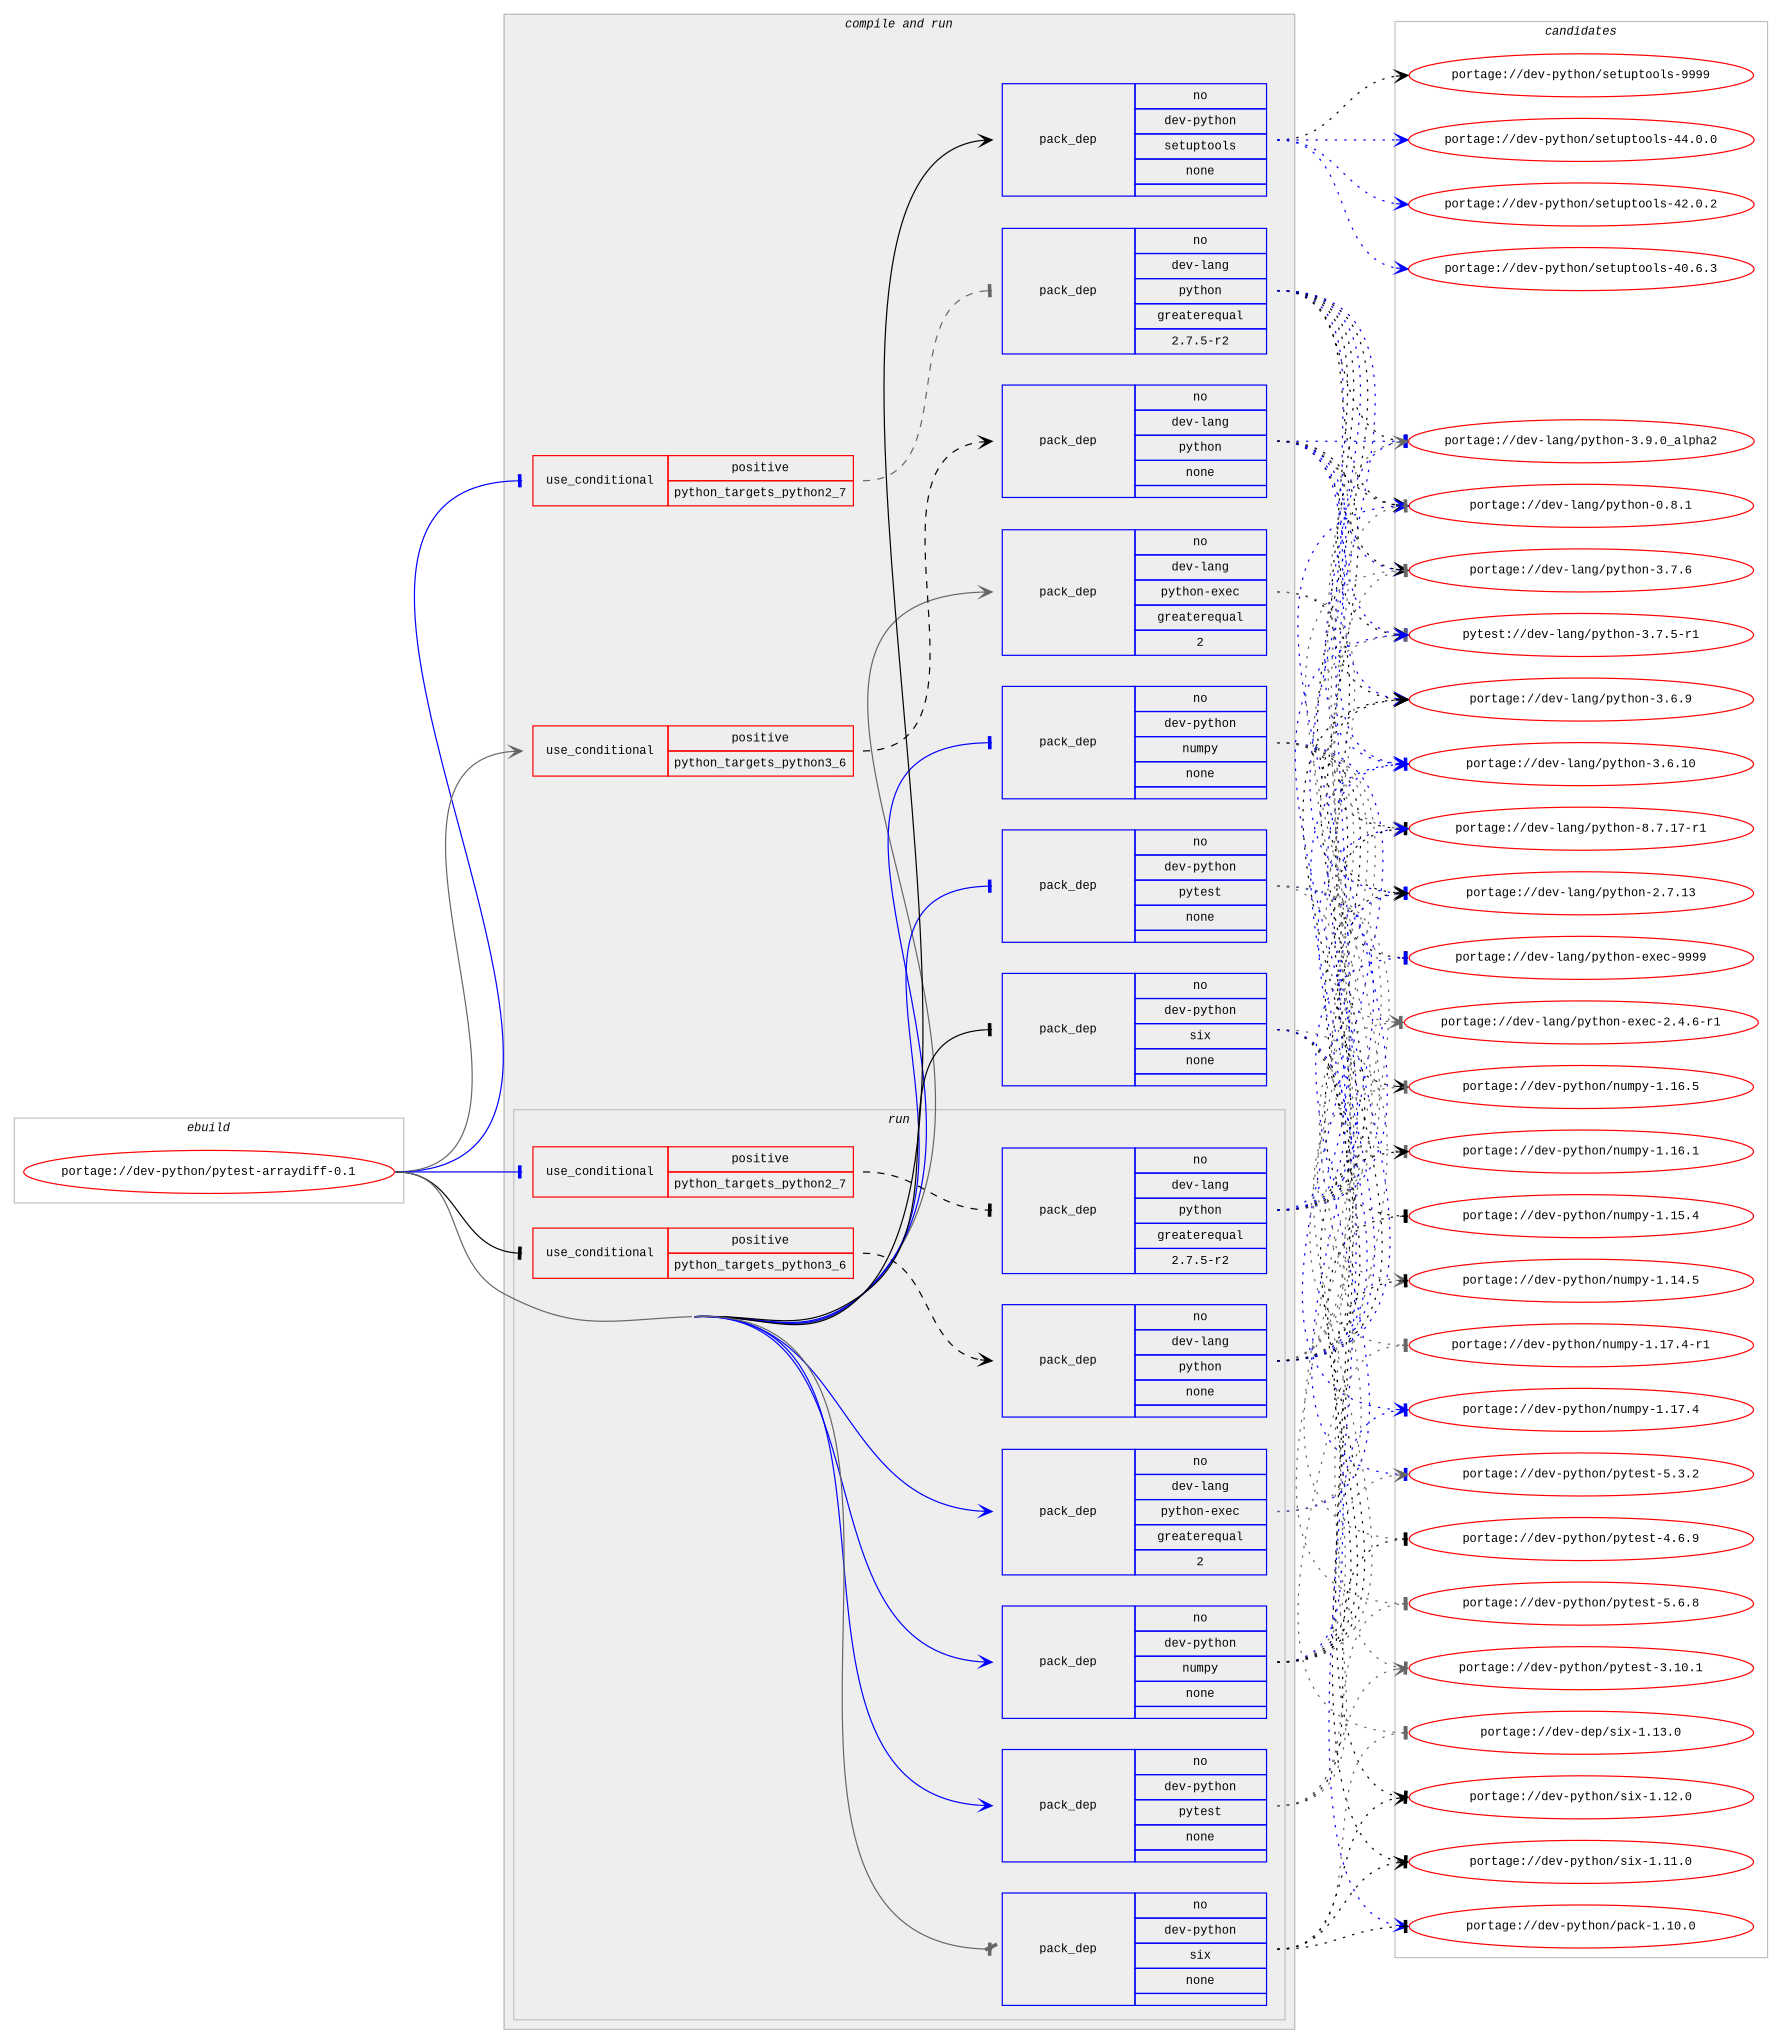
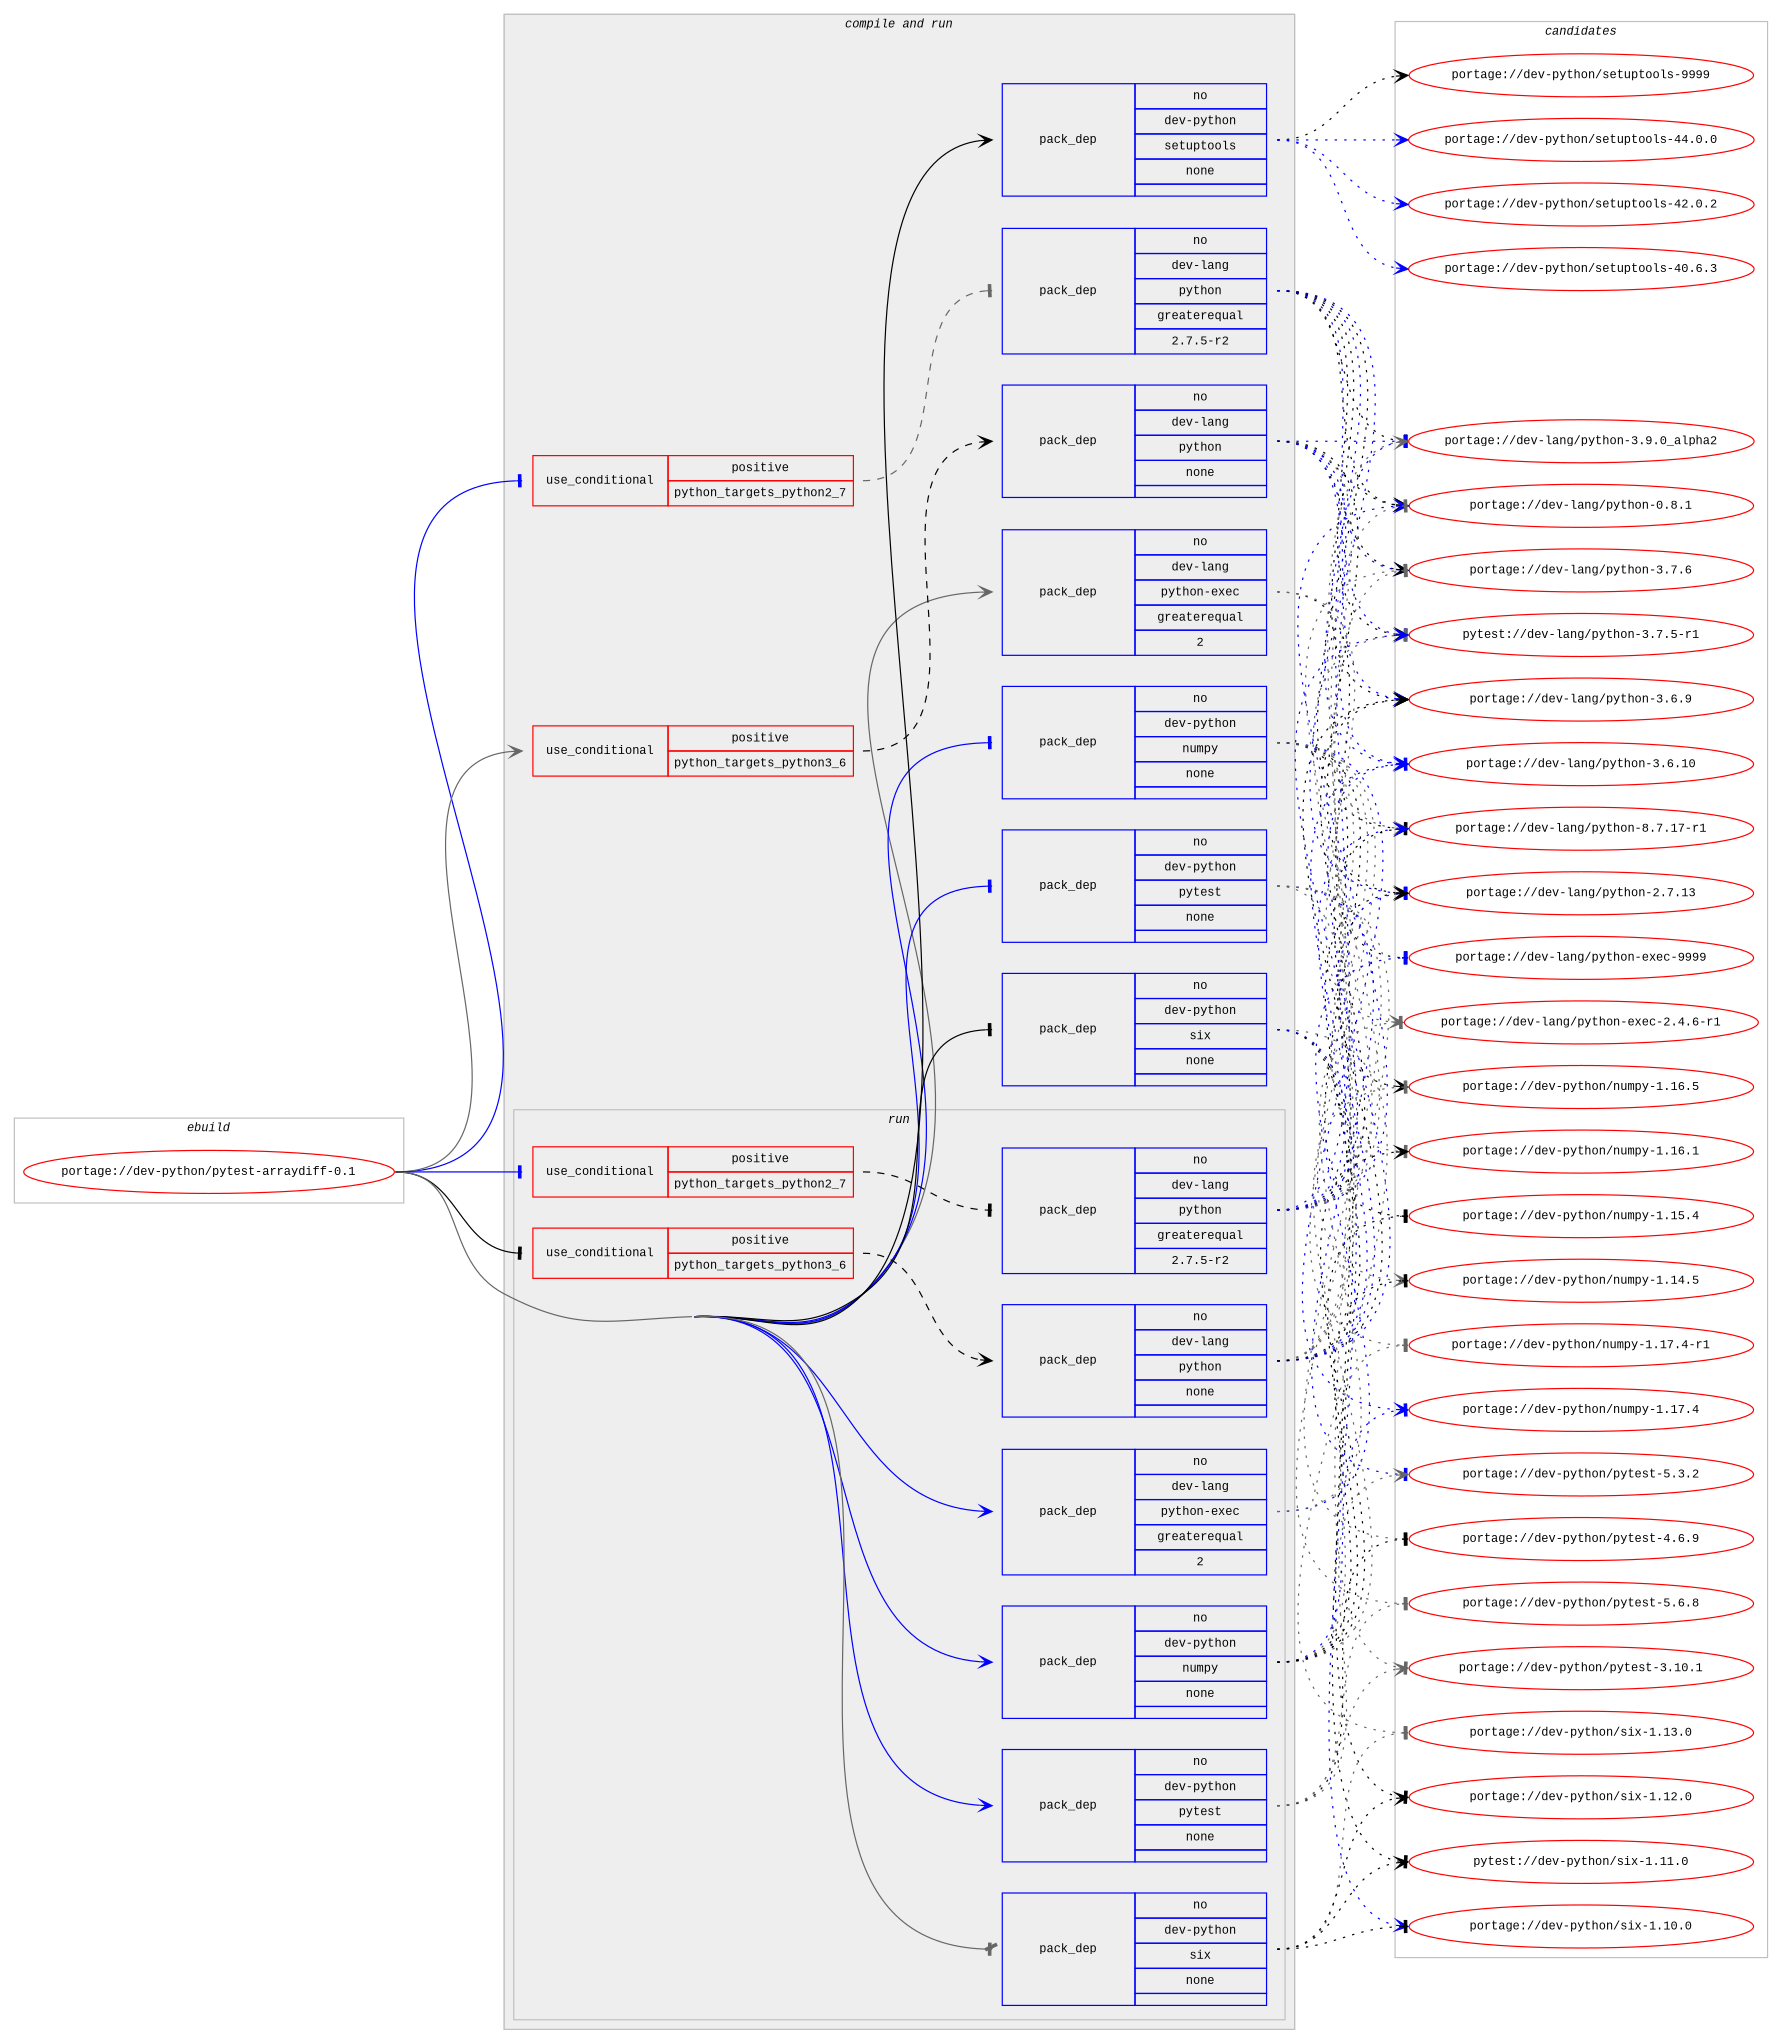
(1581, 1733) -> (1581, 1733)
(1581, 1862) -> (1581, 1862)
(1581, 1926) -> (1581, 1926)
